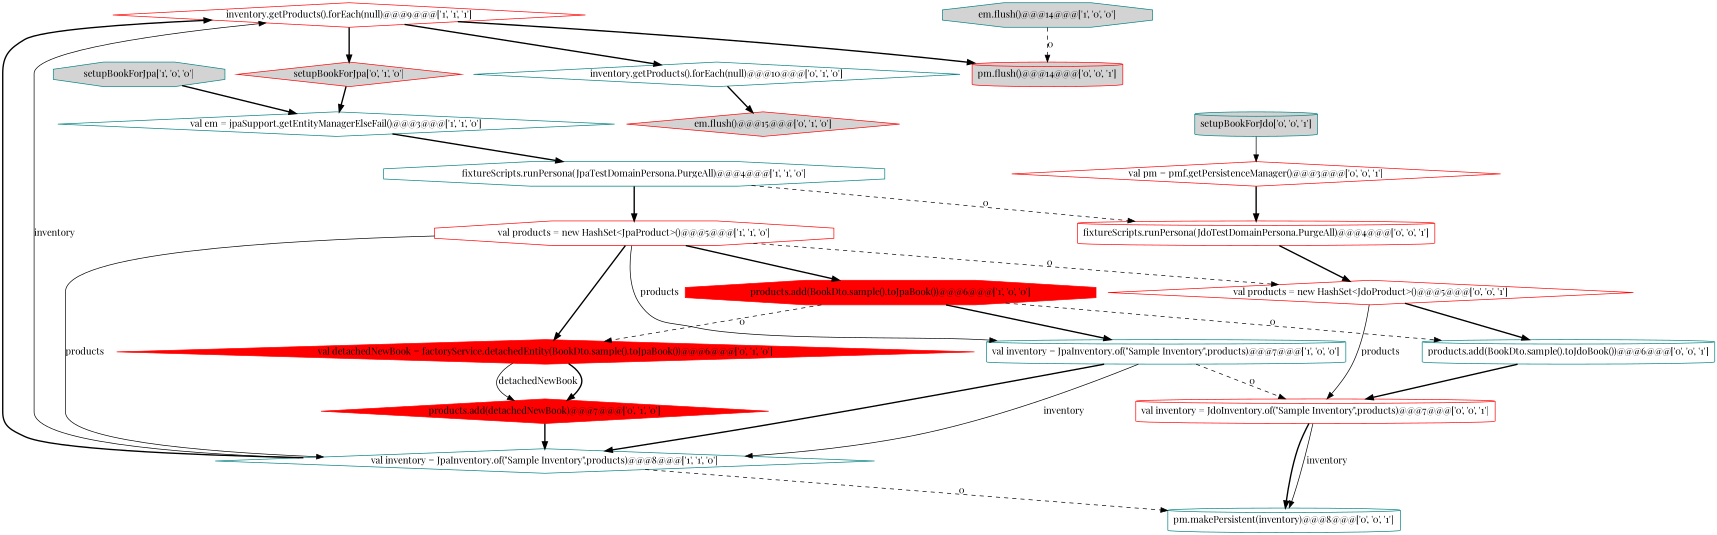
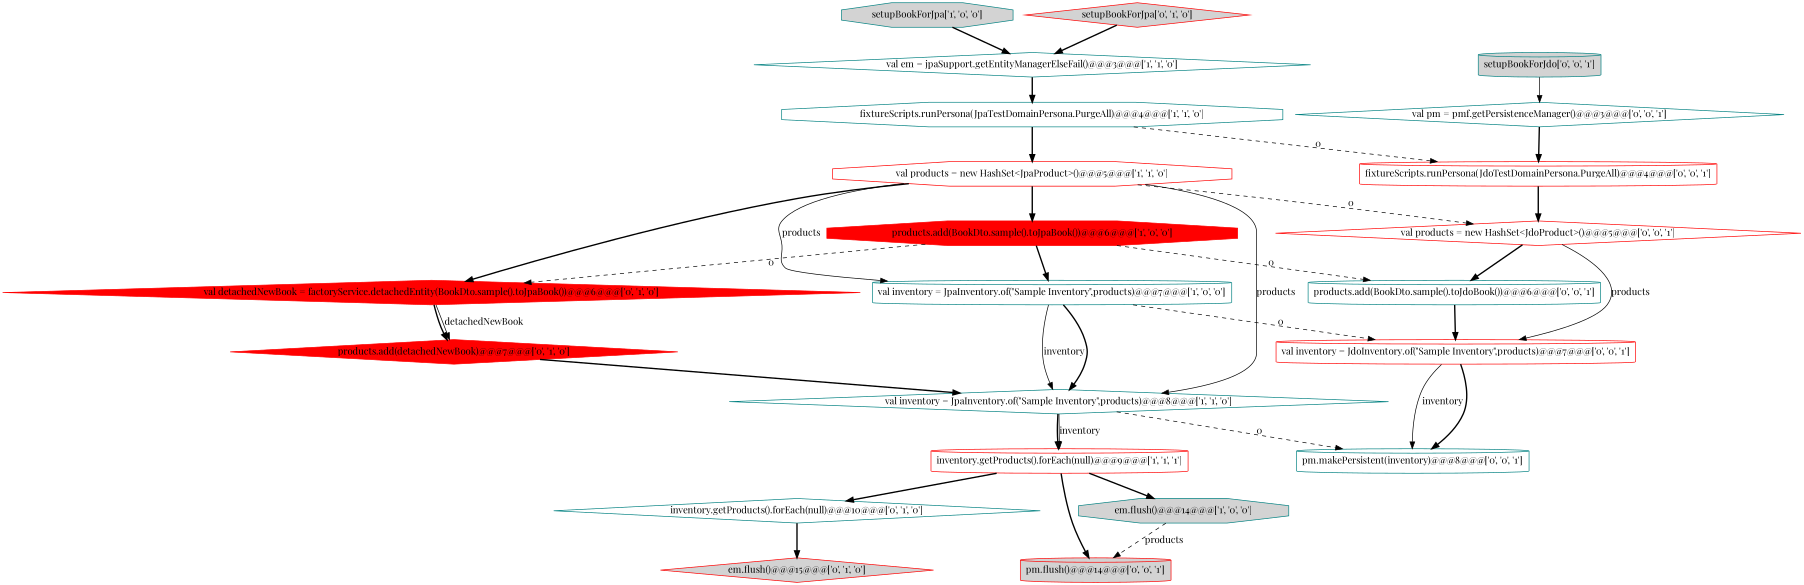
(349, 15) -> (1060, 461)
(349, 41) -> (1118, 485)
(1051, 45) -> (1164, 540)
(1256, 174) -> (1540, 115)
